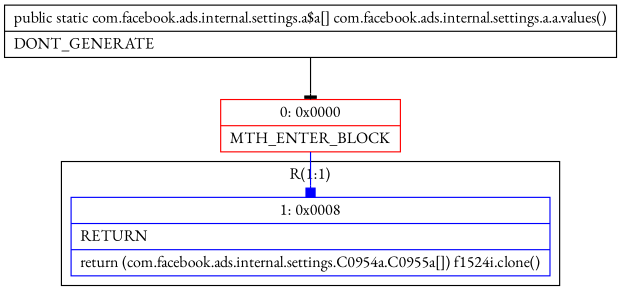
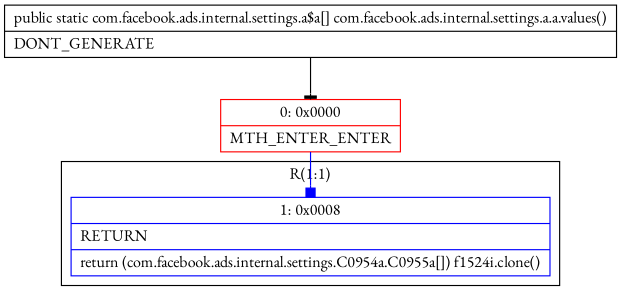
(311, 138) -> (311, 138)
